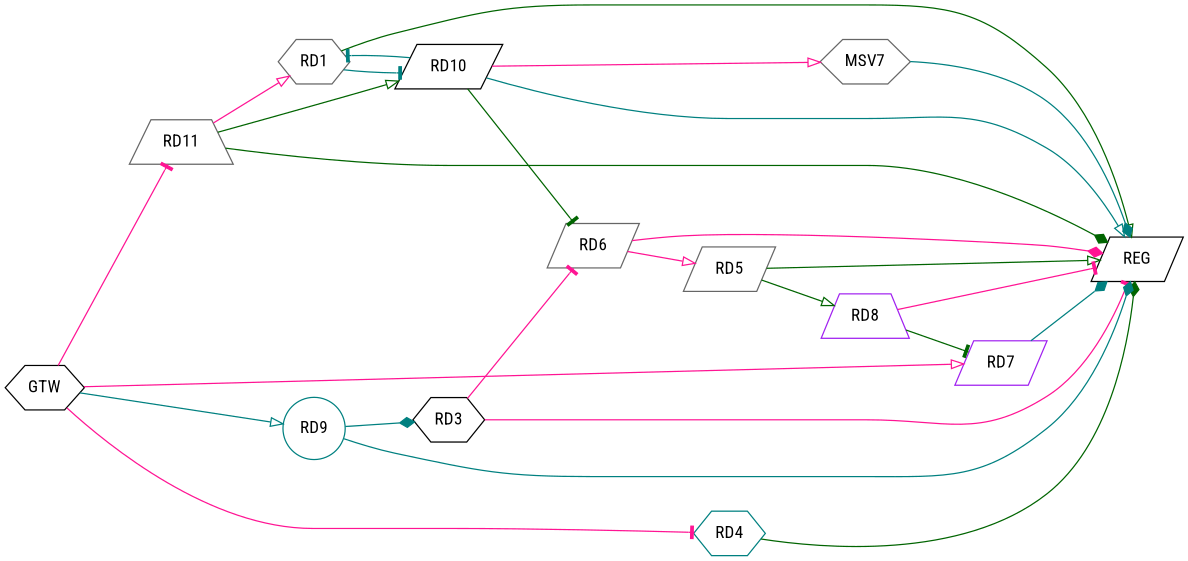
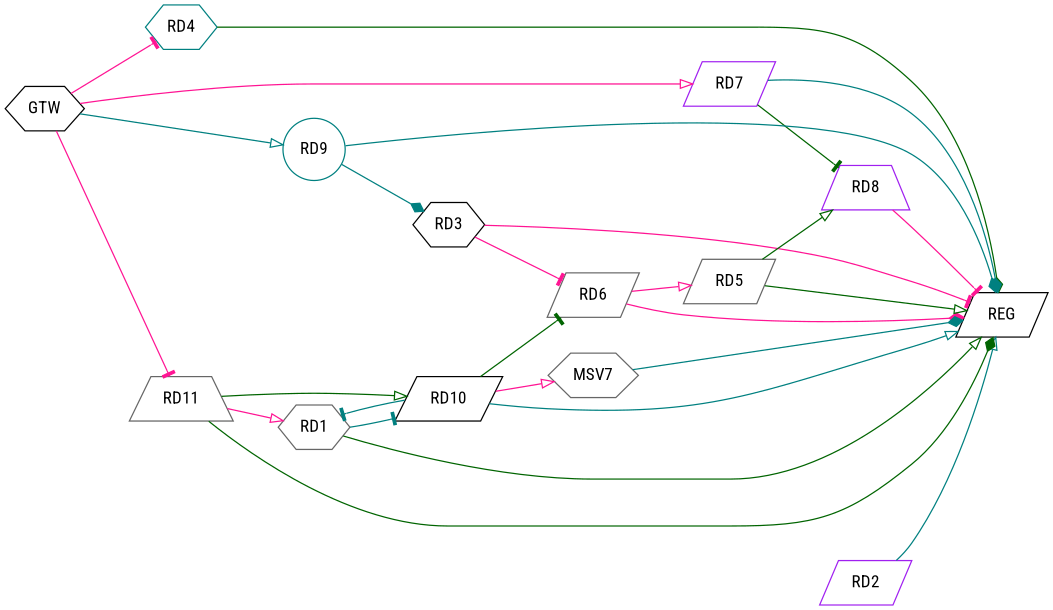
(934, 340) -> (797, 136)
none -> (866, 583)
